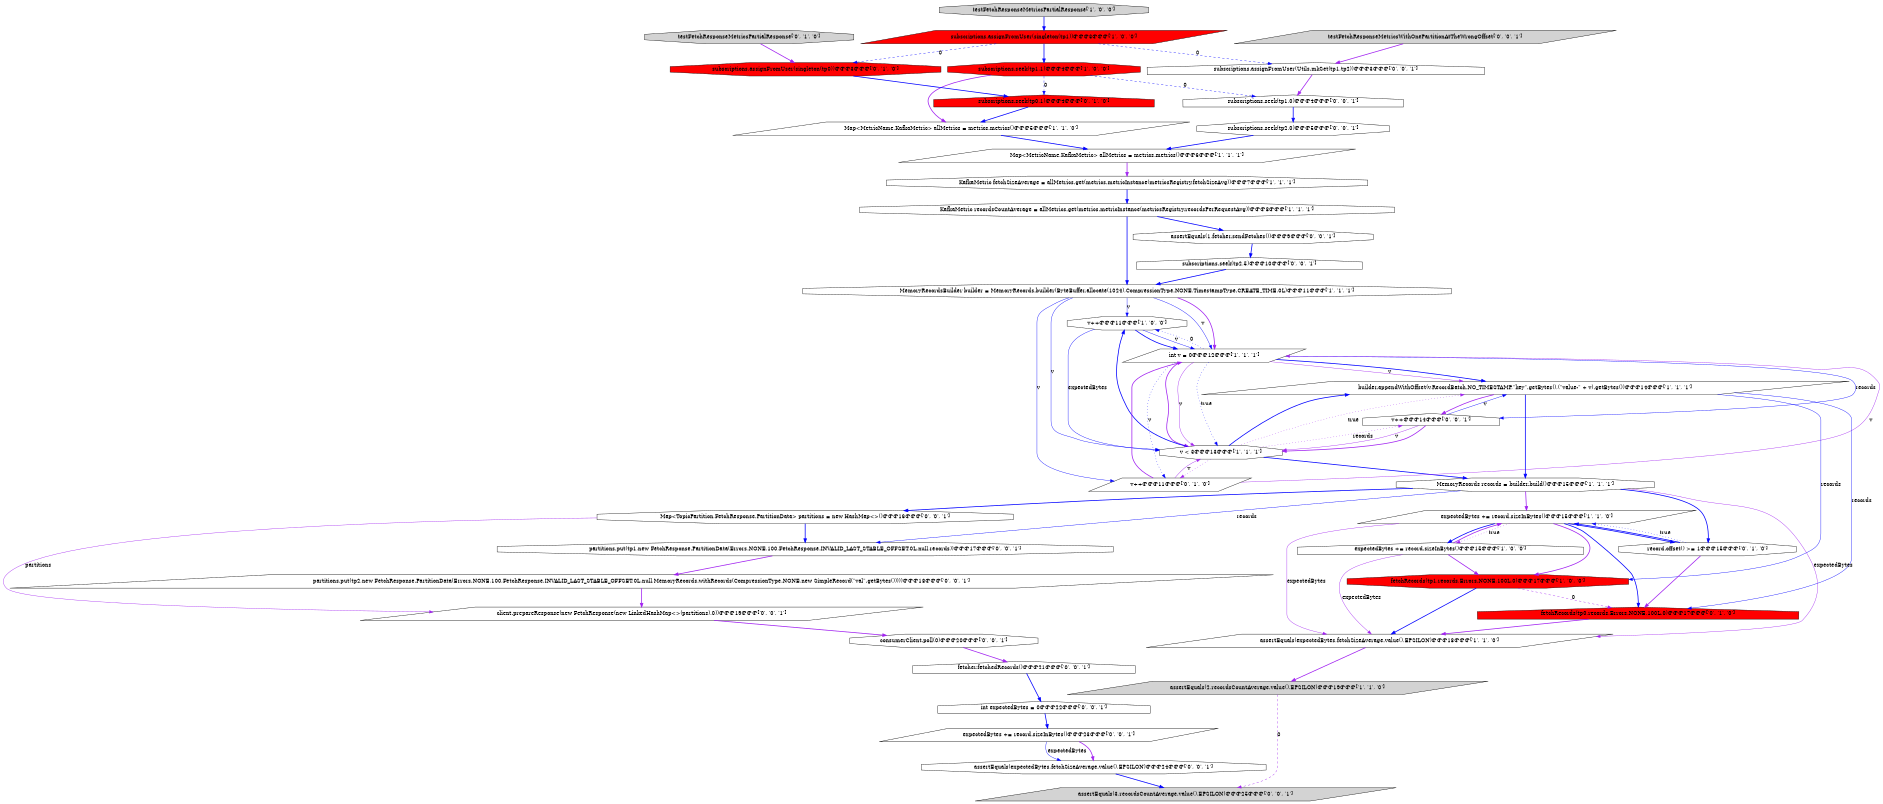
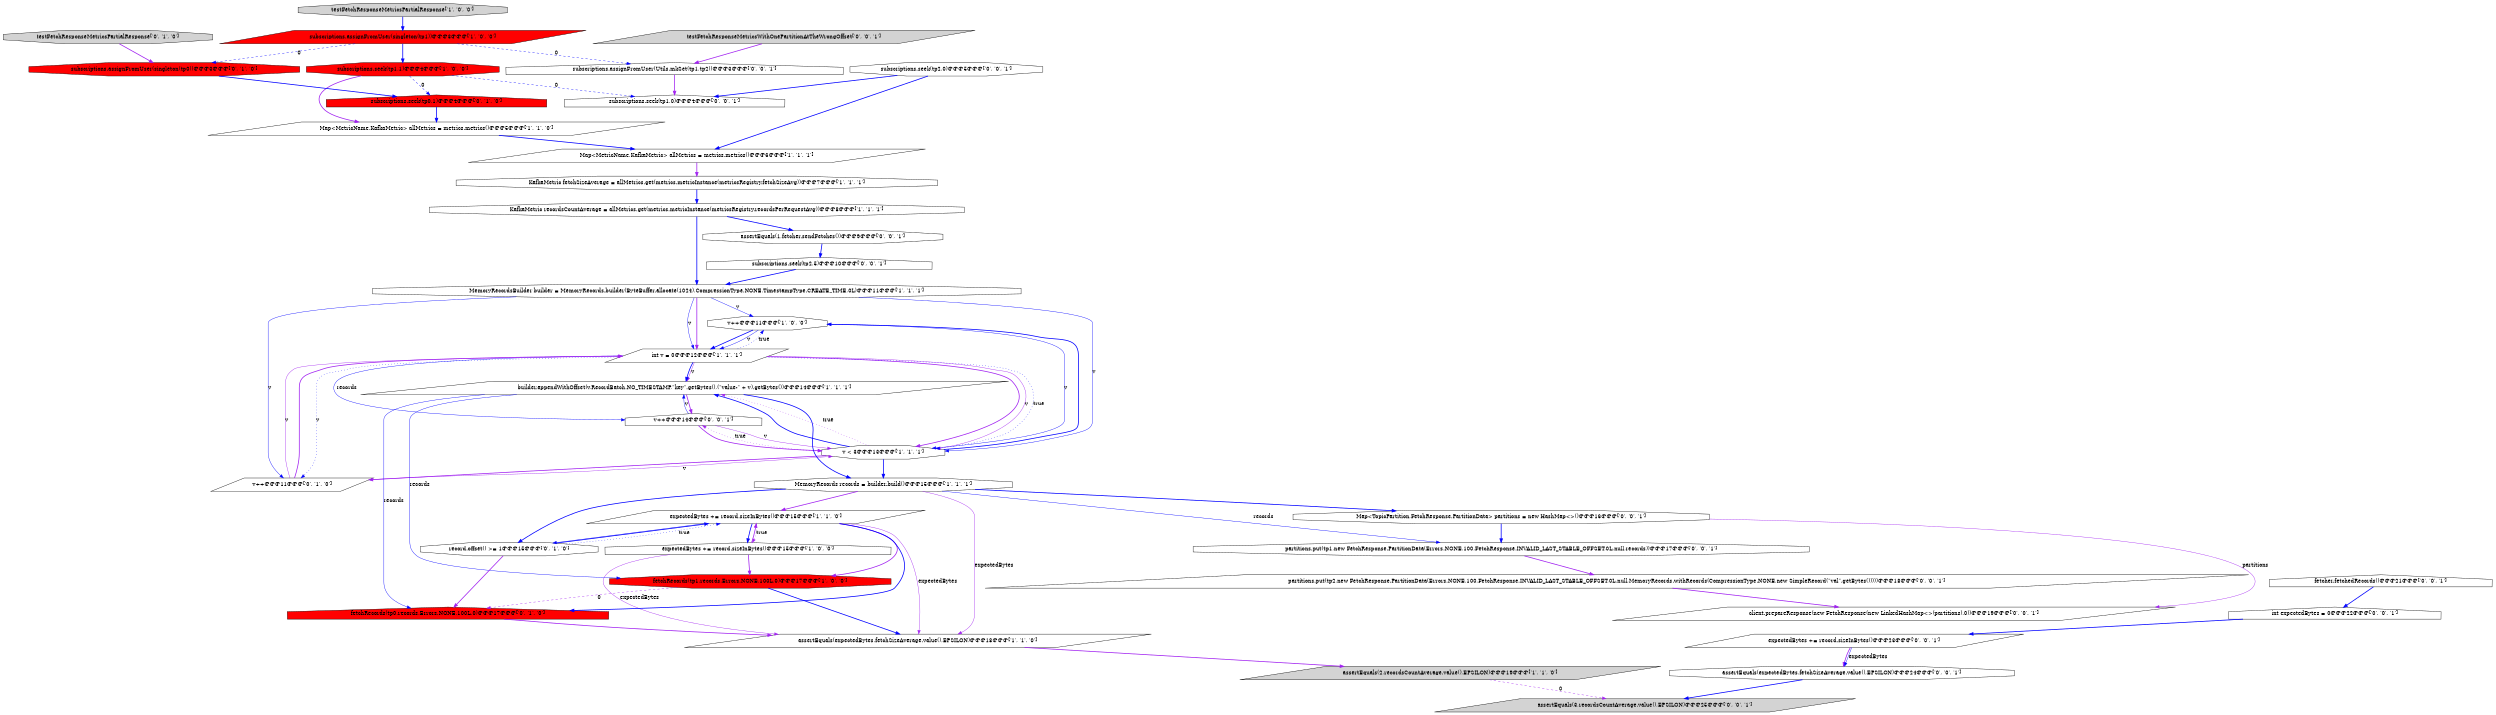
(1293, 113) -> (808, 86)
(1192, 339) -> (764, 339)
(1088, 388) -> (1066, 388)
(1363, 436) -> (740, 436)
(1197, 468) -> (600, 467)
(1620, 532) -> (630, 533)
(944, 641) -> none
